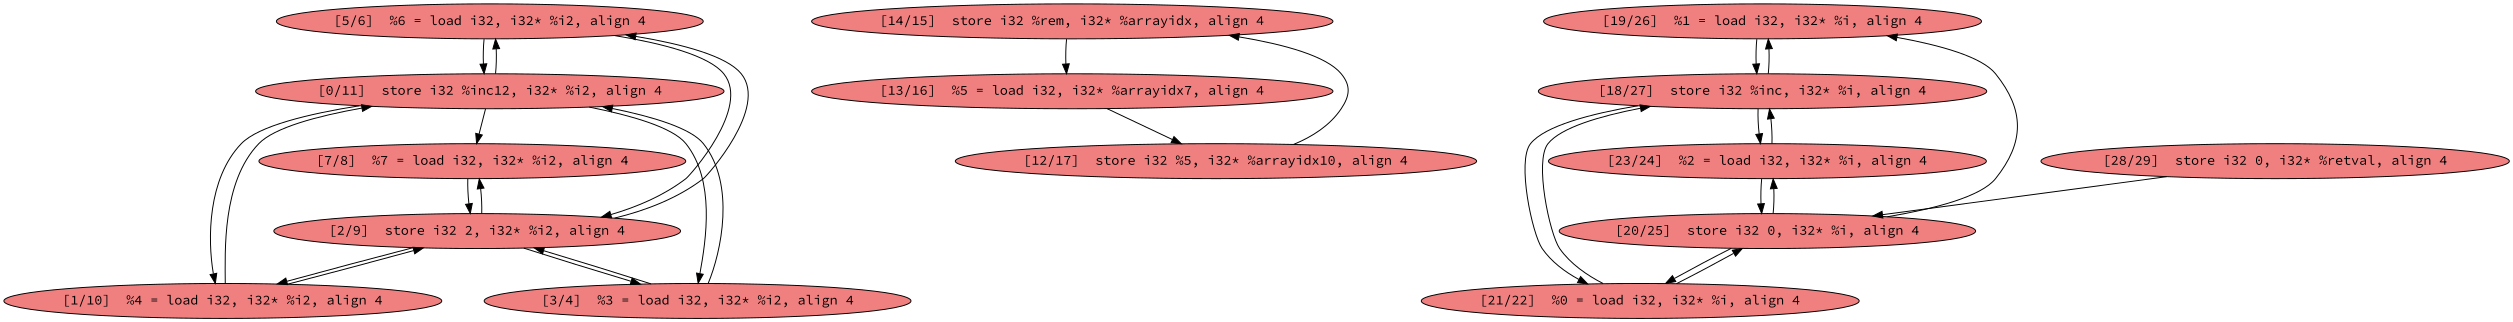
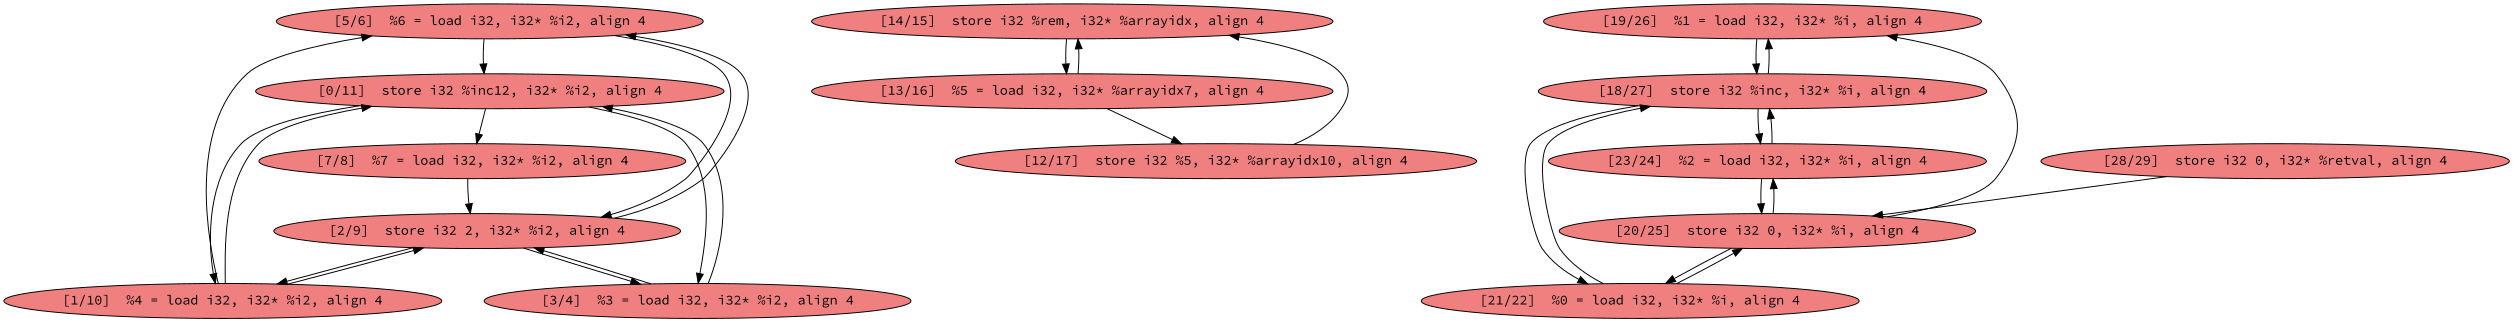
(496, 61) -> (220, 115)
none -> (1079, 61)
(482, 201) -> none
